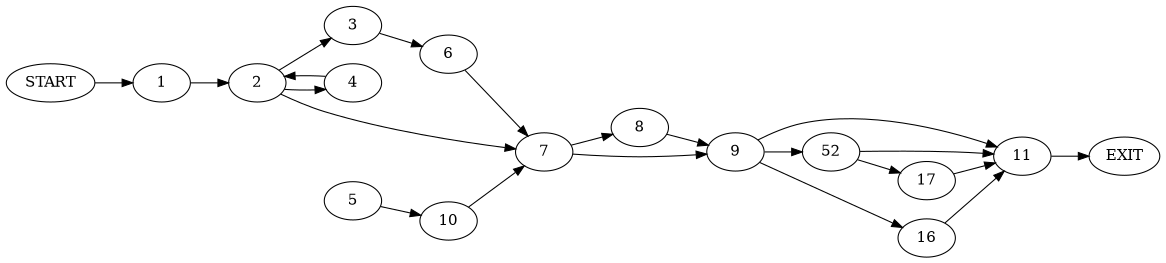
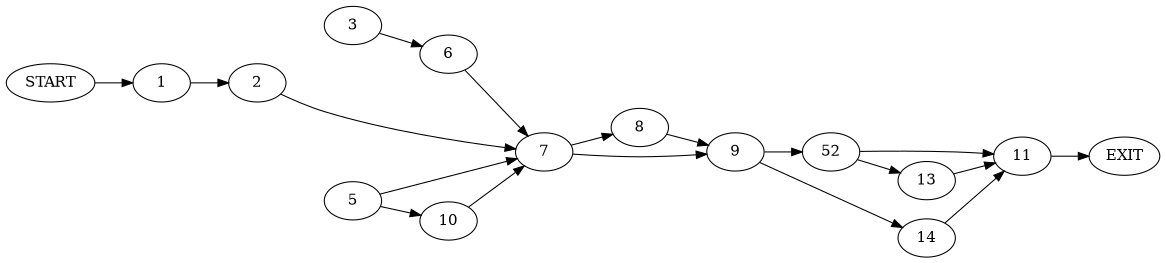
(301, 57) -> none
(353, 83) -> none
(872, 120) -> none
none -> (443, 178)
(927, 181) -> (927, 181)
(927, 238) -> (927, 238)
